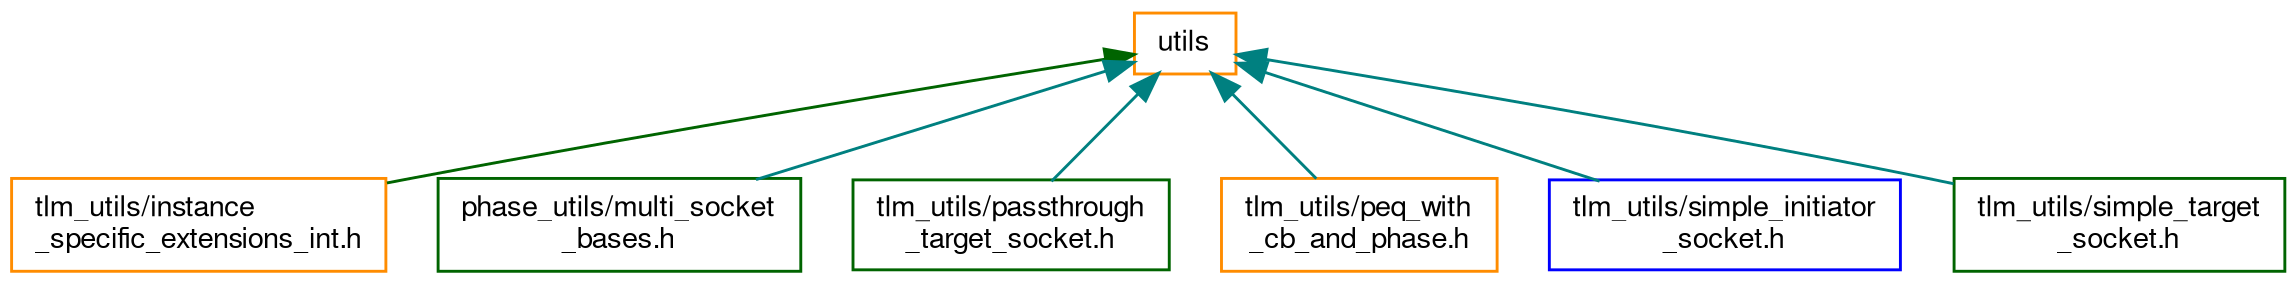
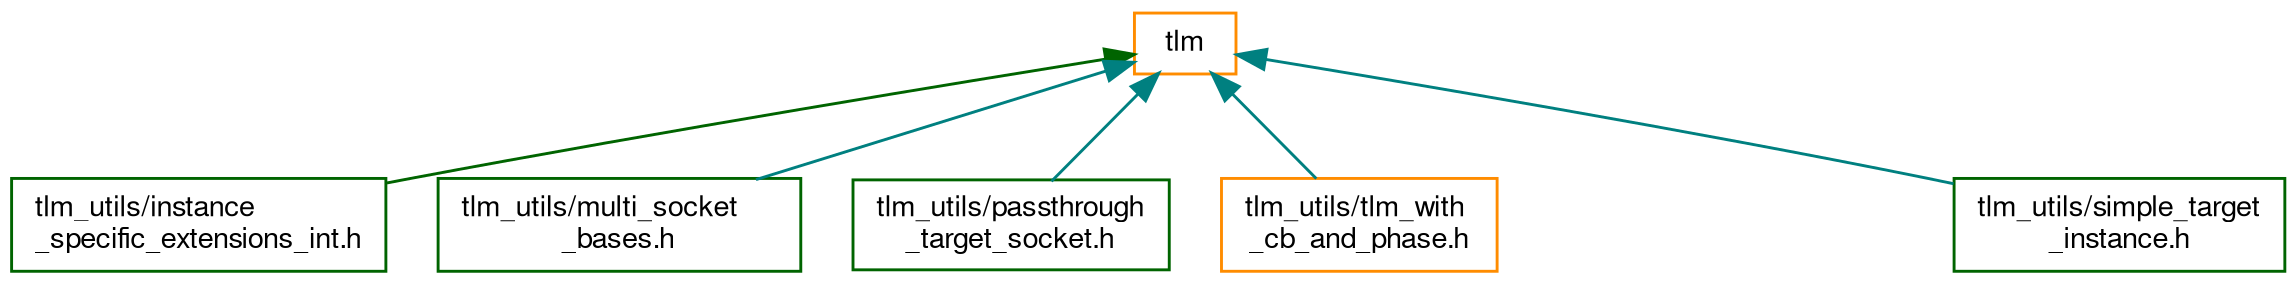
(1185, 44) -> (1185, 44)
(199, 225) -> (199, 225)
(619, 225) -> (619, 225)
(1359, 225) -> (1359, 225)
(1725, 225) -> none
(2119, 225) -> (2119, 225)
